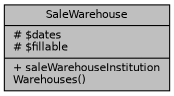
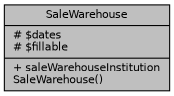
(49, 80) -> (58, 80)
